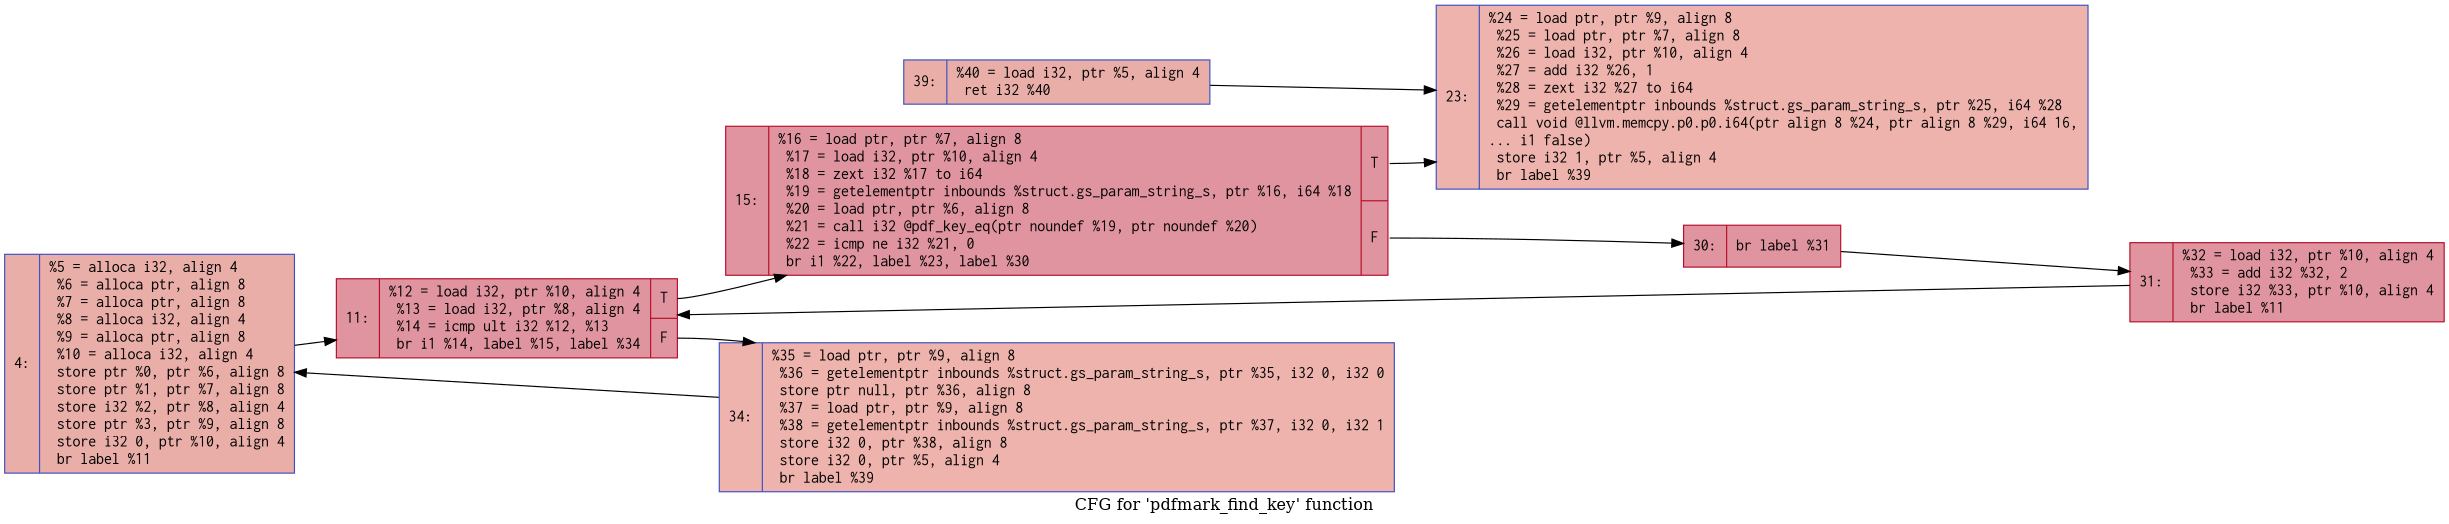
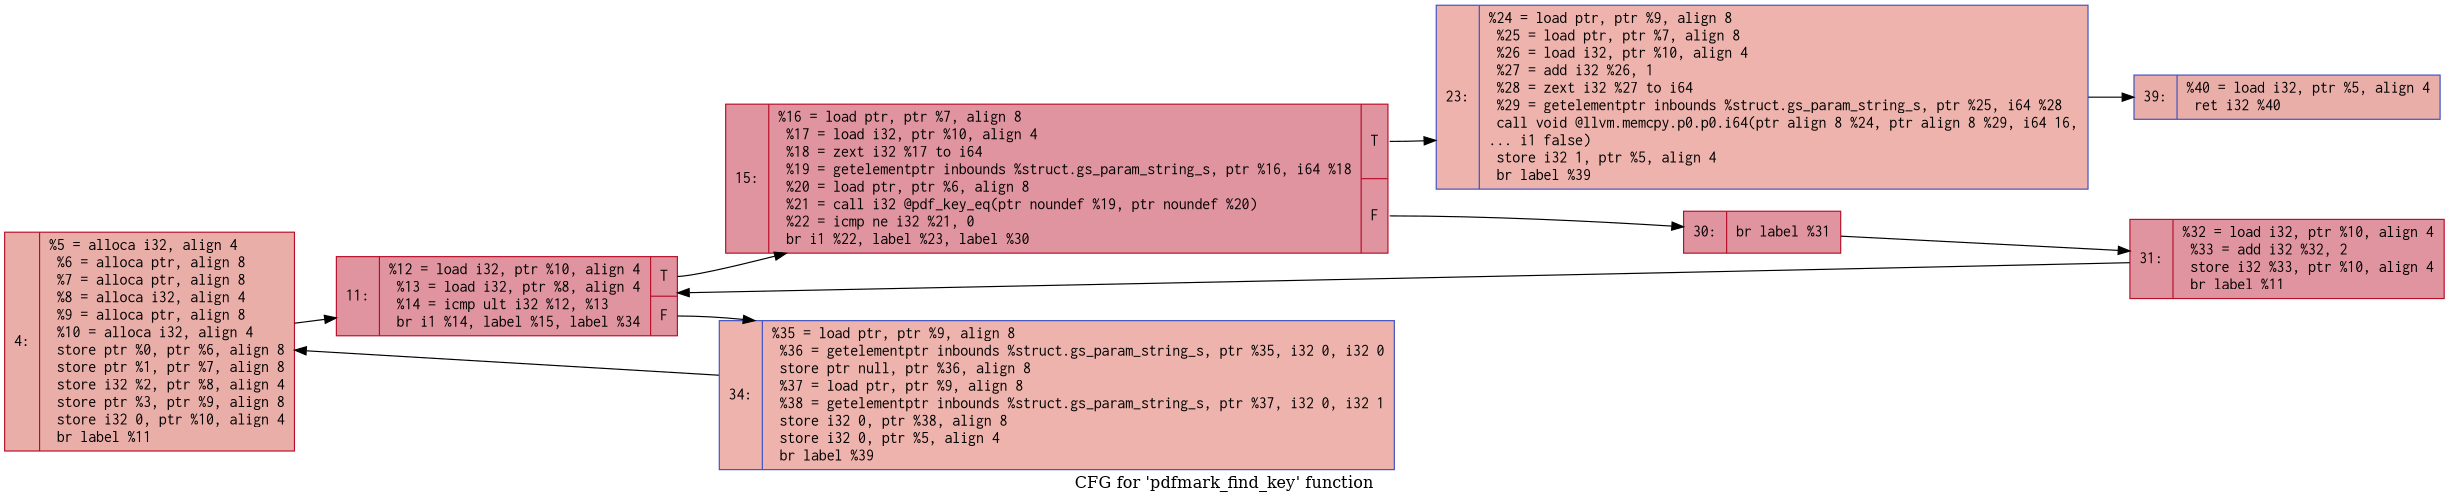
(1317, 88) -> (2105, 97)
(150, 364) -> (150, 342)
